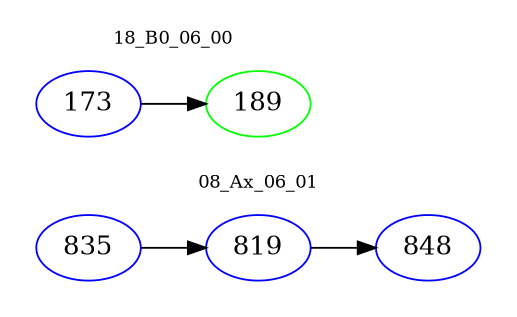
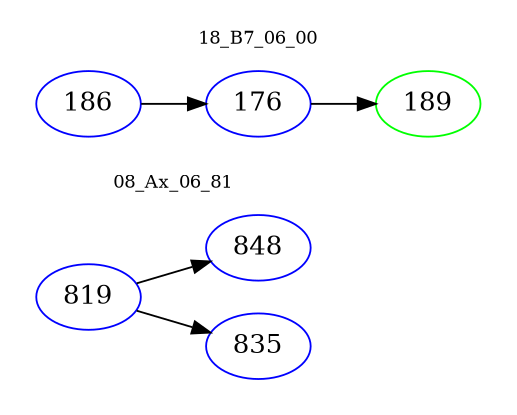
(173, 39) -> (258, 39)
none -> (89, 104)
(89, 104) -> (258, 104)
(258, 183) -> (173, 183)
(164, 248) -> (165, 319)
